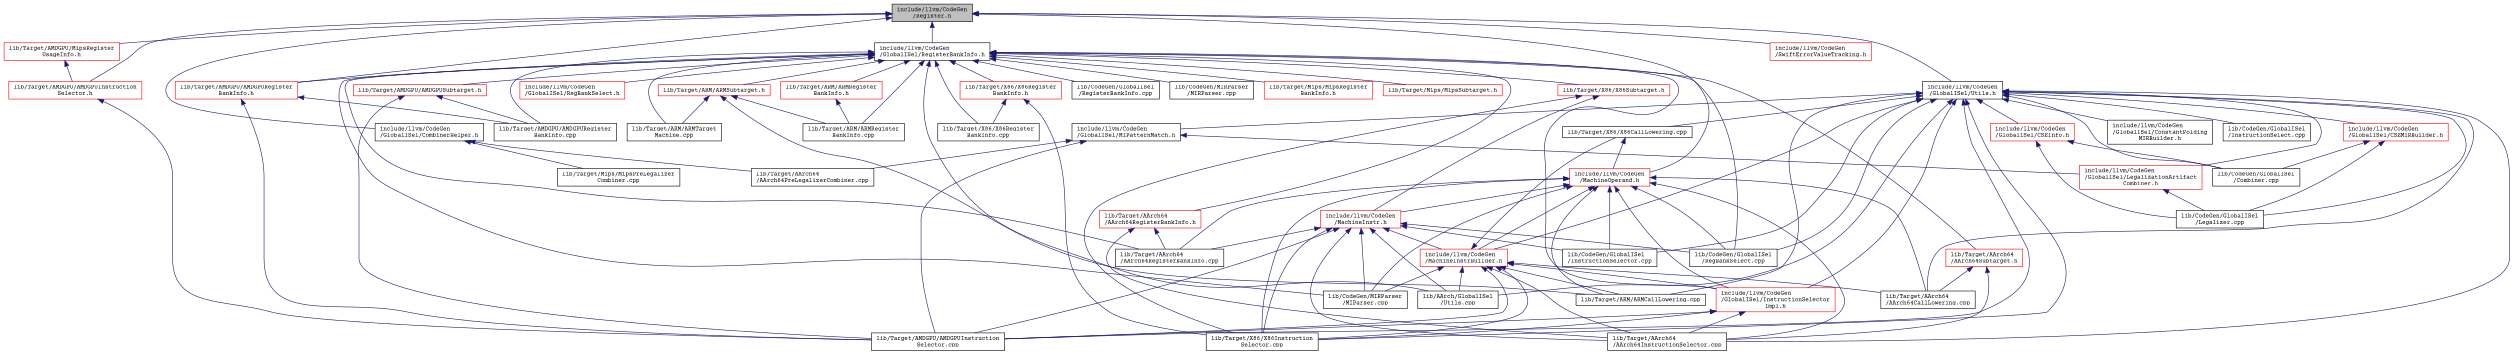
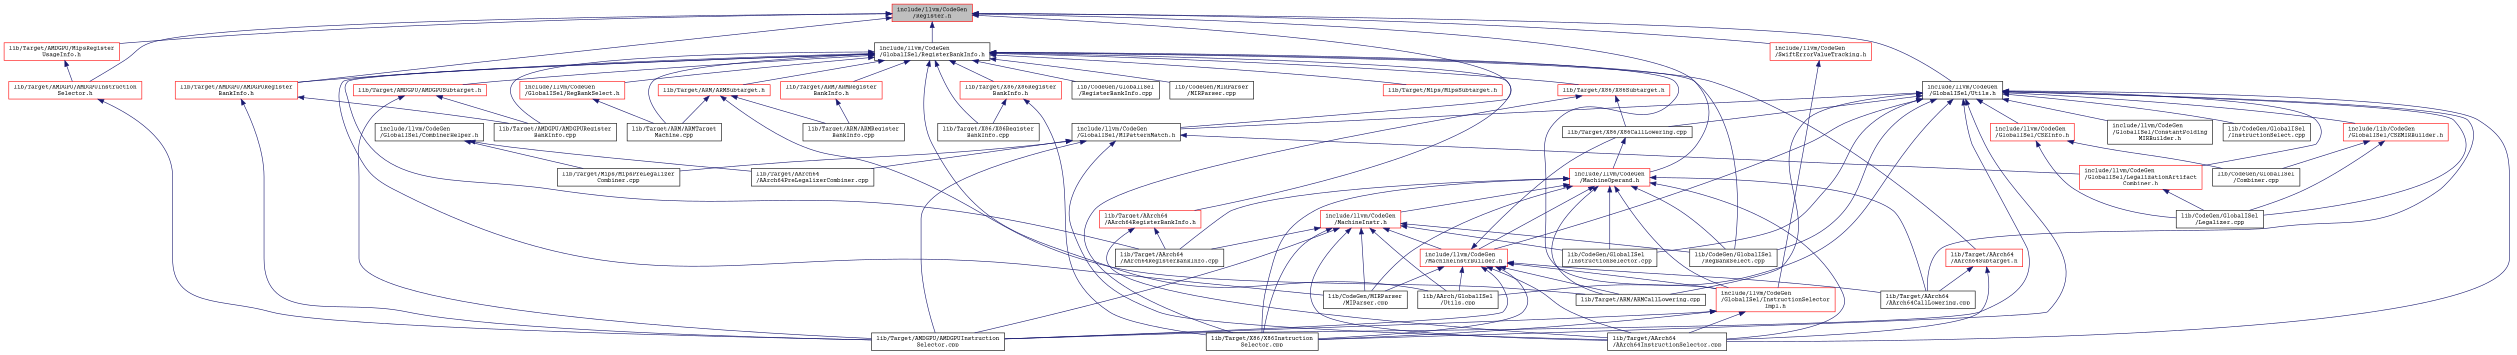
(932, 13) -> (932, 13)
(411, 34) -> (1418, 54)
(1318, 90) -> none
(892, 94) -> none
none -> (626, 112)
(2396, 132) -> (2396, 132)
(2099, 142) -> none
(1476, 152) -> (1622, 116)
none -> (873, 157)
(1900, 213) -> (1799, 177)
none -> (1254, 325)
